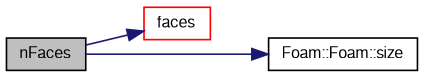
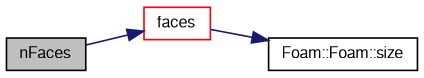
(169, 54) -> (232, 33)
